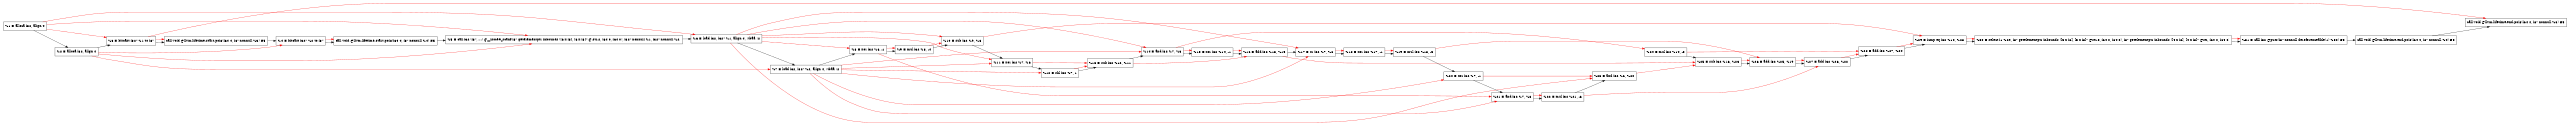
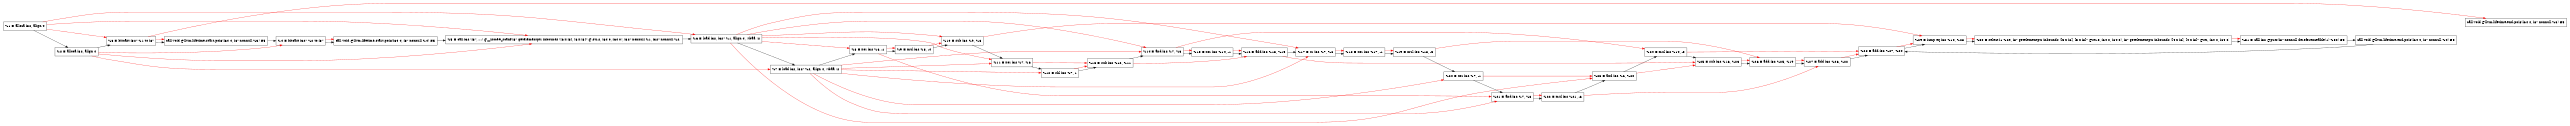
(2460, 32) -> (2140, 53)
none -> (1639, 65)
